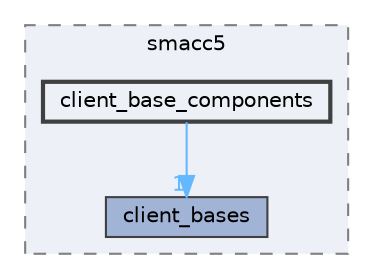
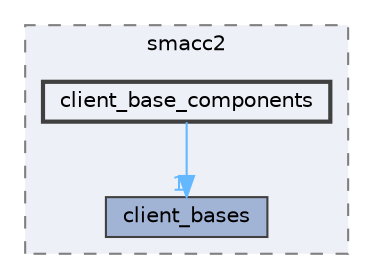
(187, 45) -> (187, 45)
